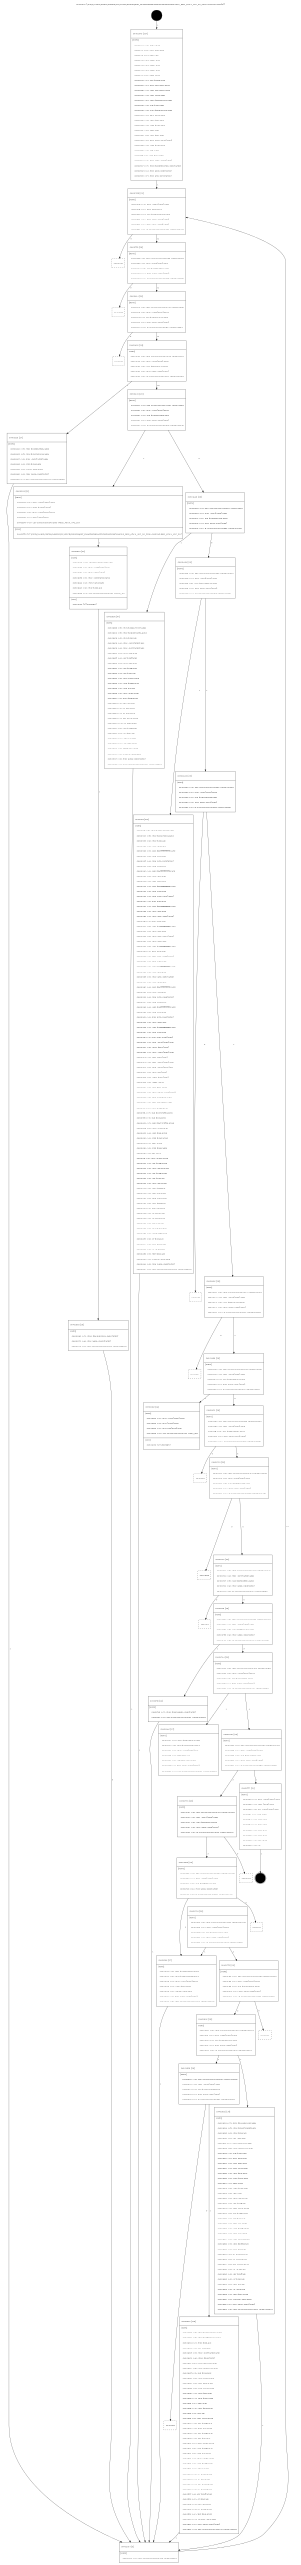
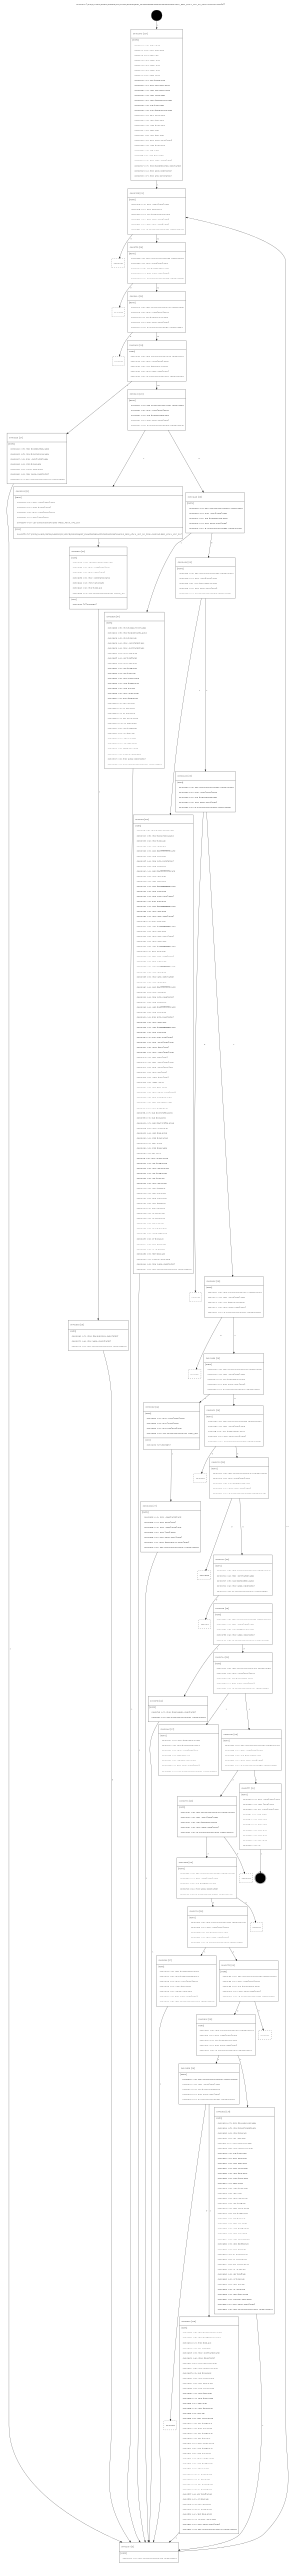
none -> (171, 1527)
(243, 1599) -> none
(180, 1925) -> (212, 1902)
